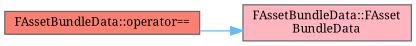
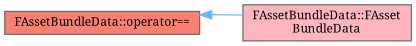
(215, 31) -> (227, 15)
